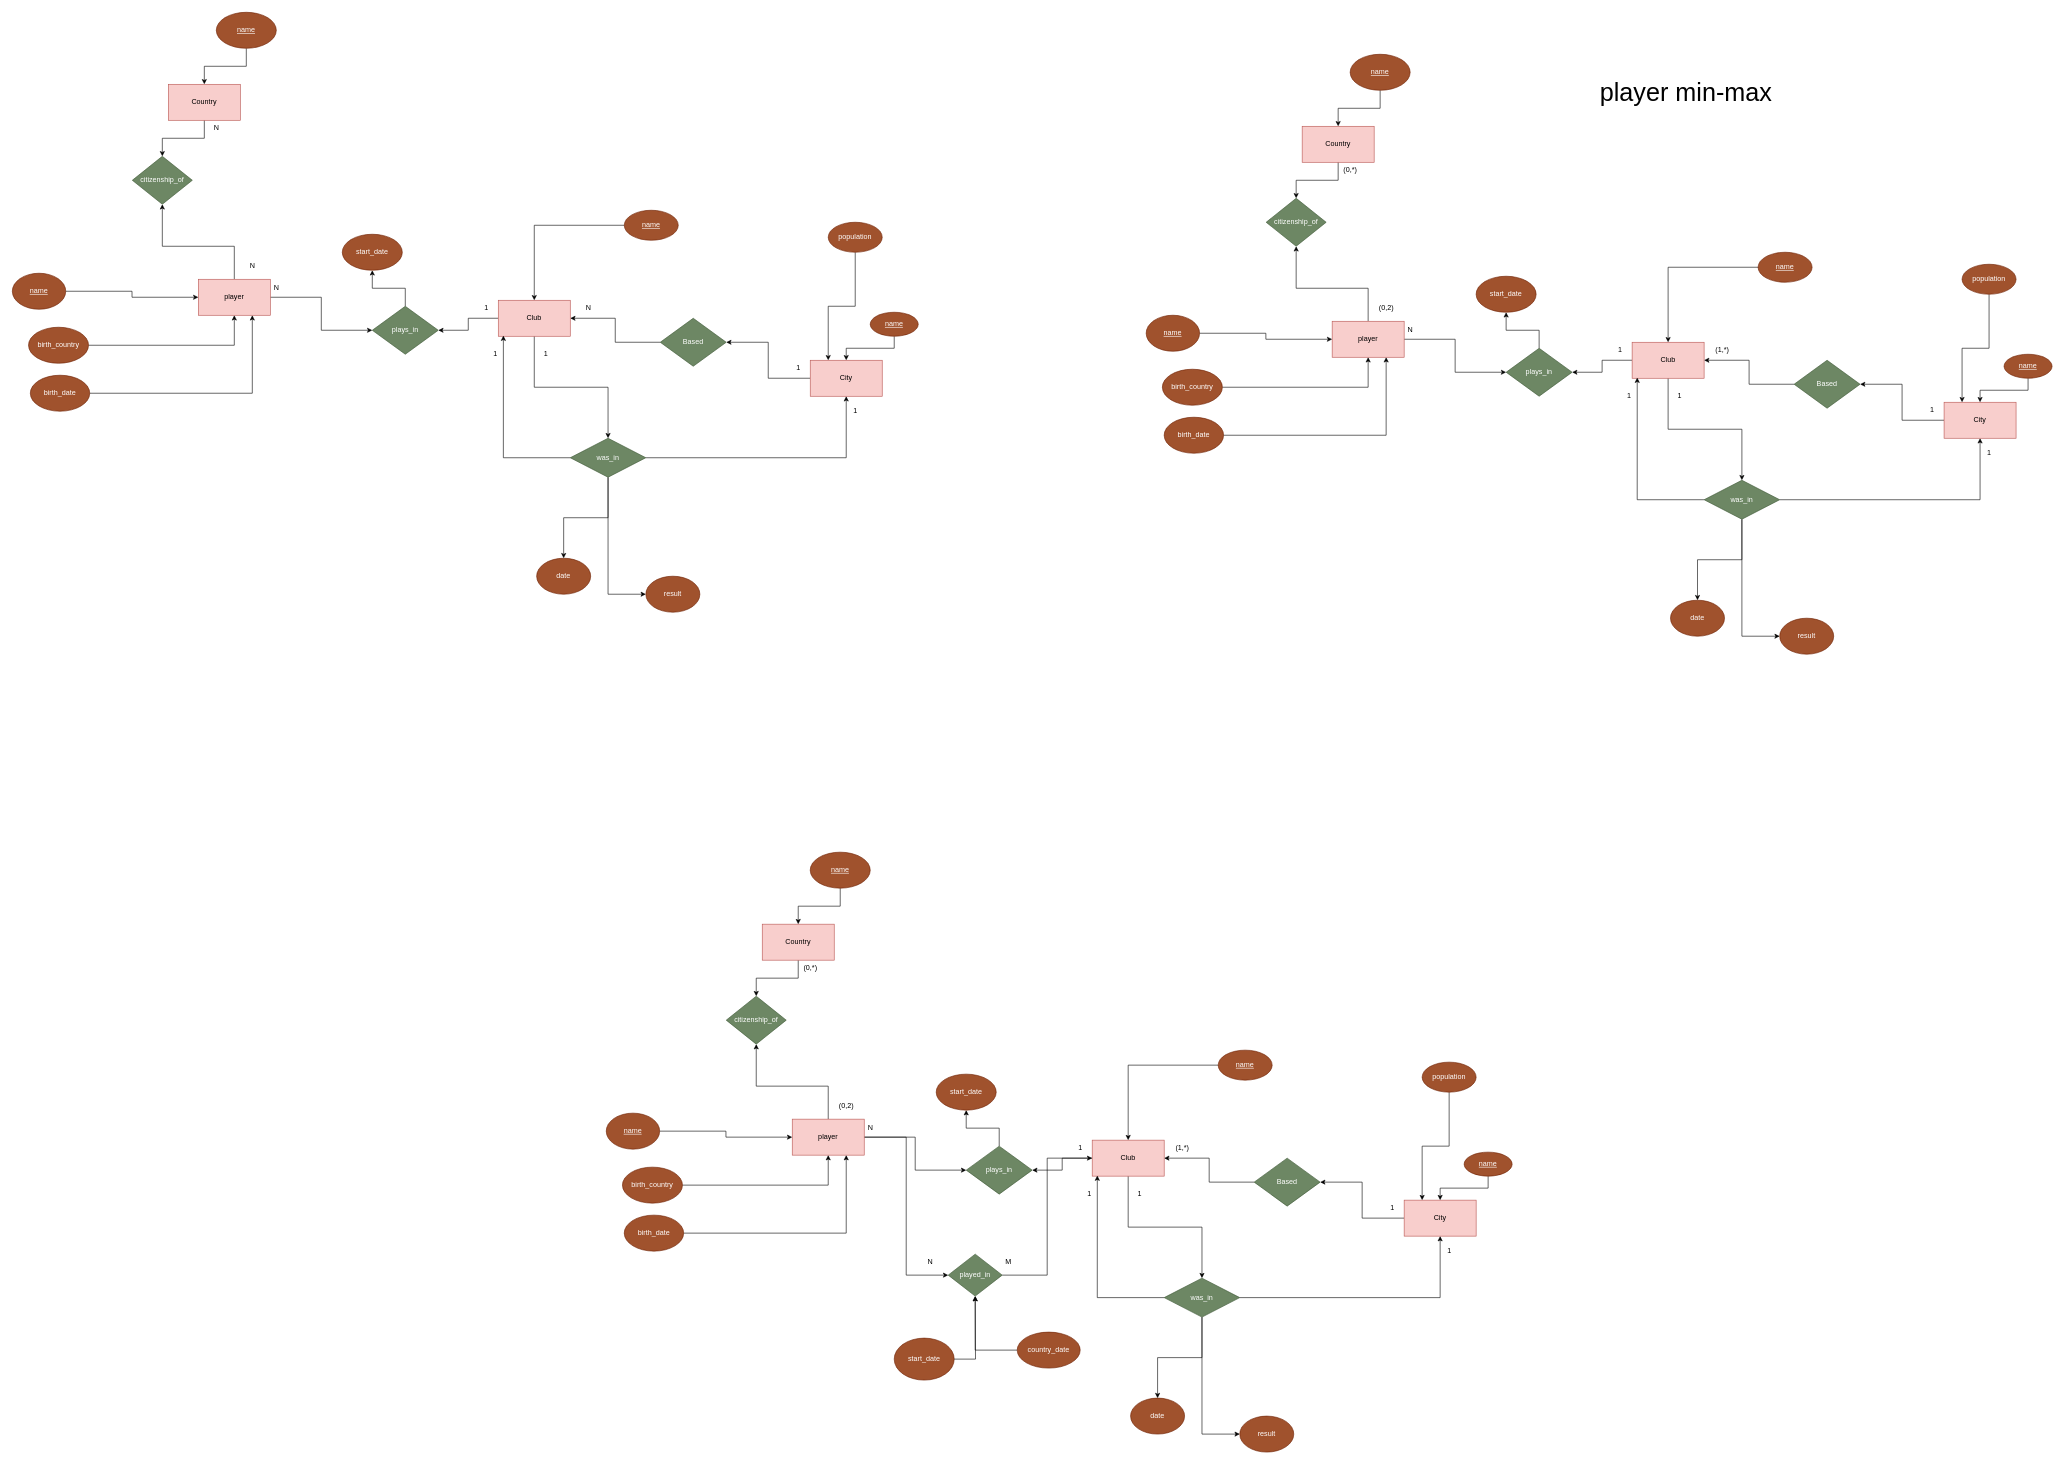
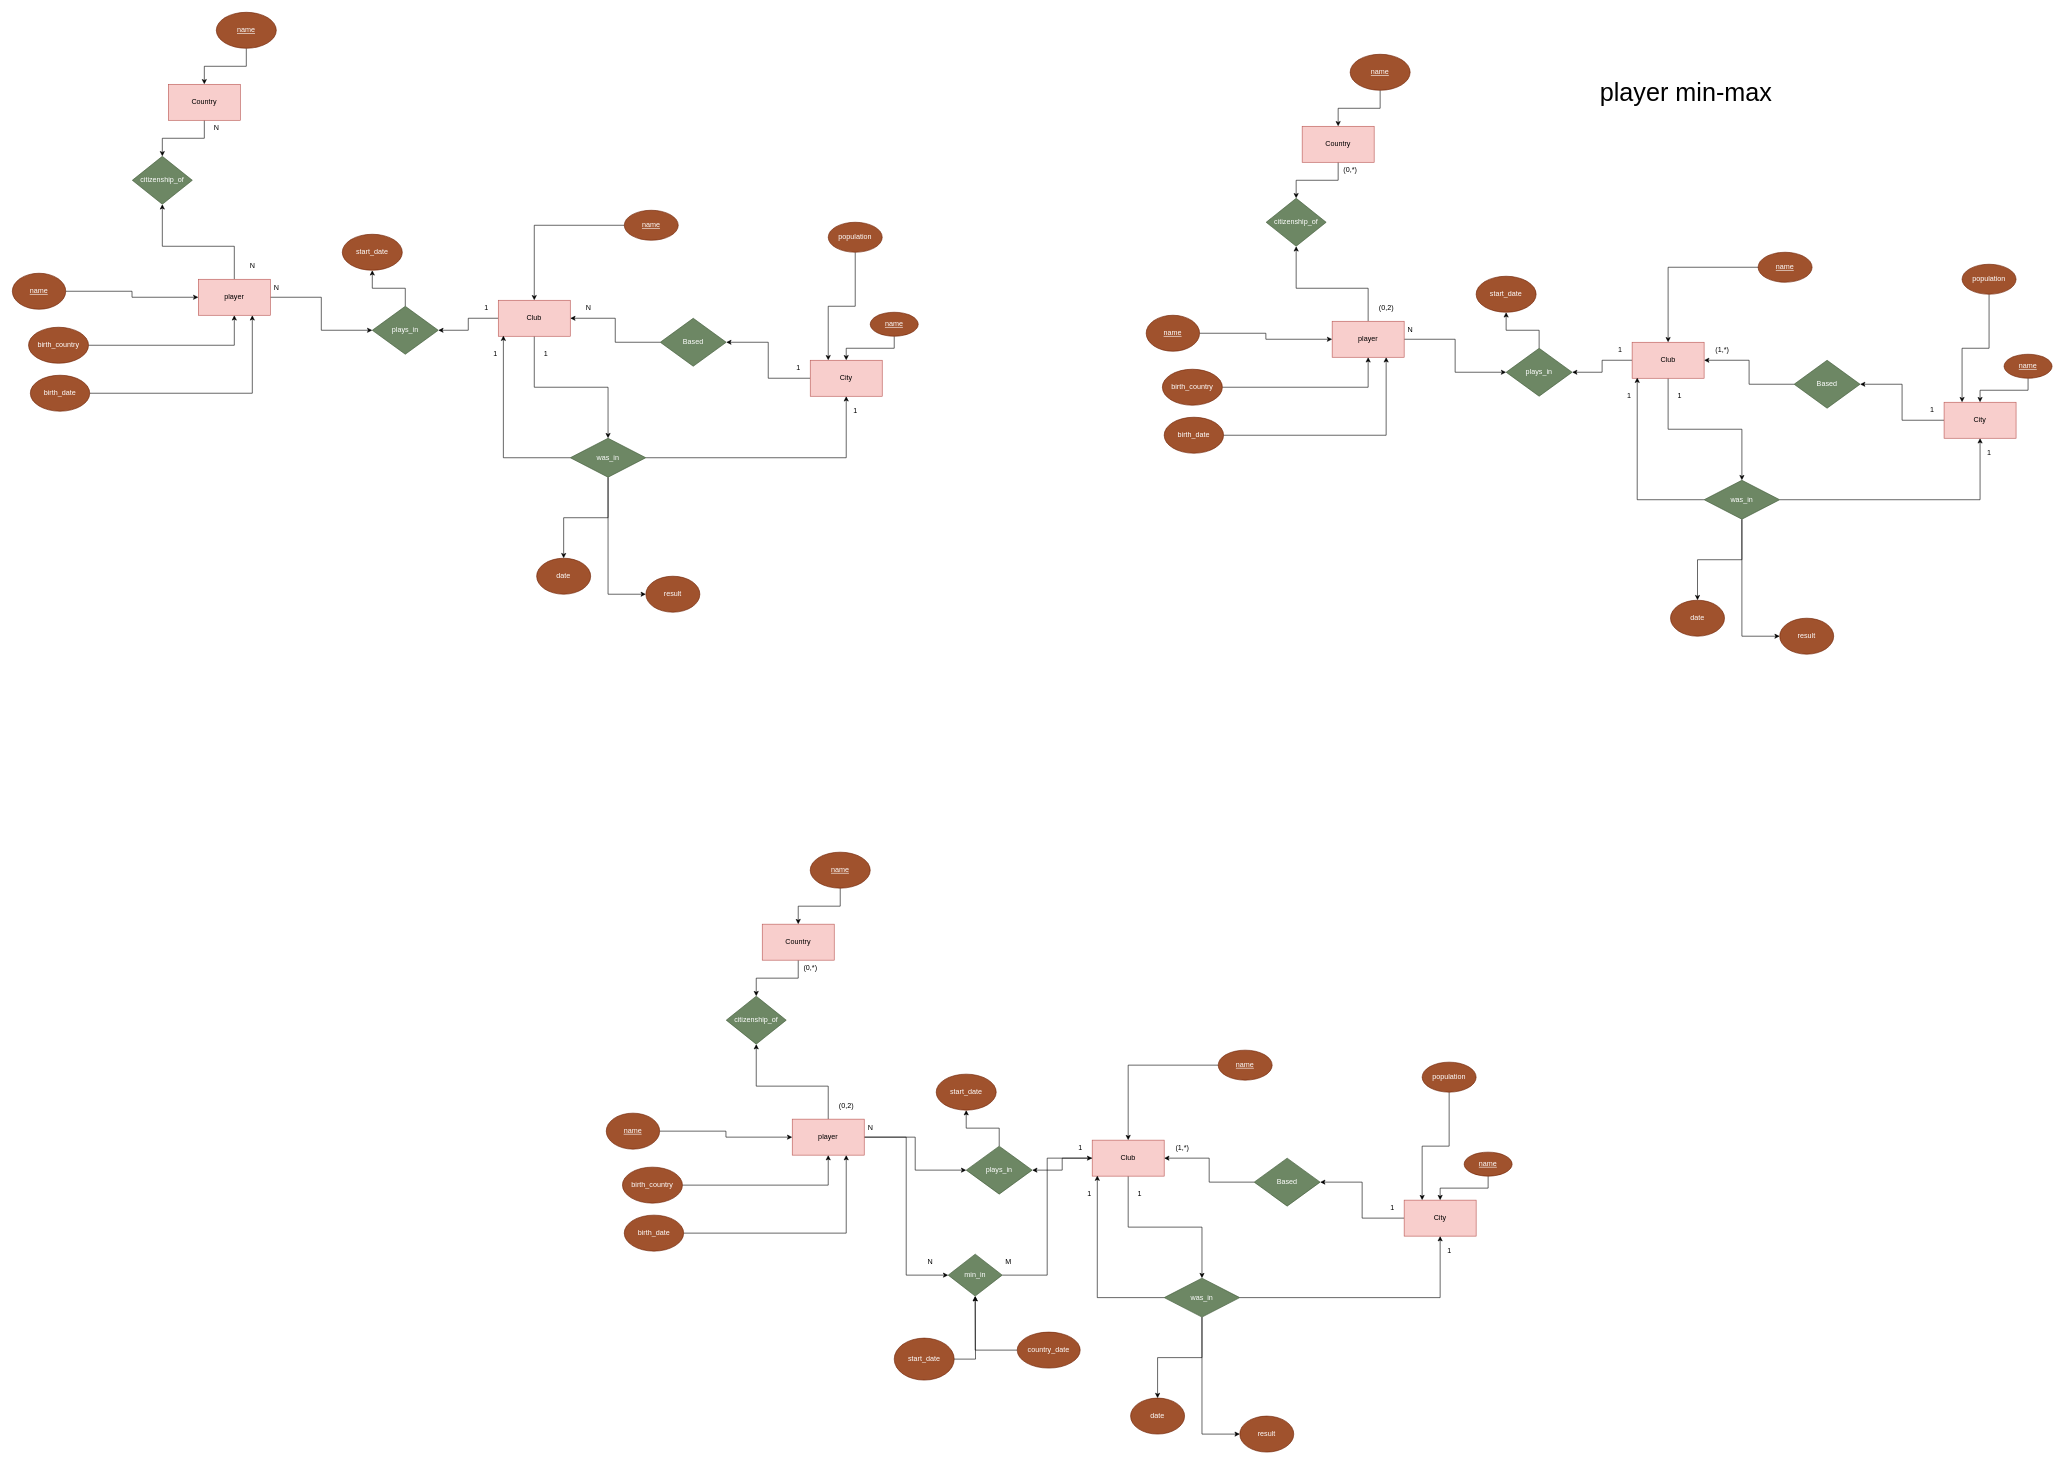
(975, 1275) -> (975, 1275)
